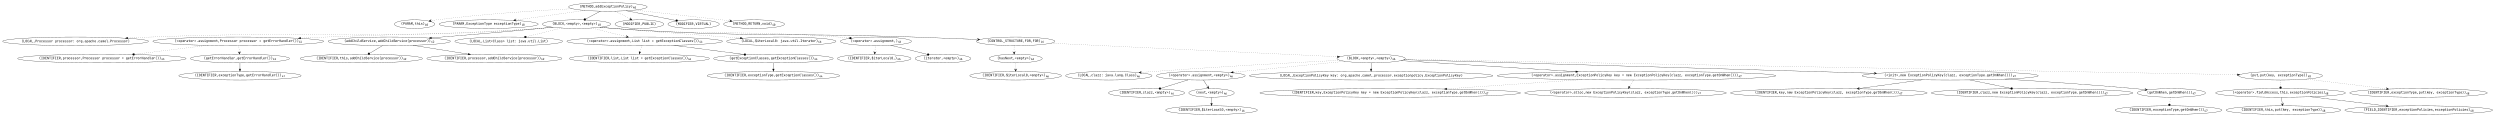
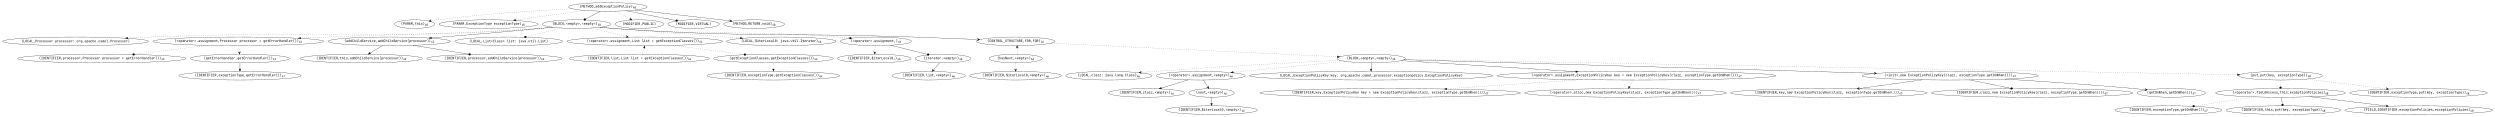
(682, 15) -> (682, 15)
(376, 49) -> (376, 49)
(641, 49) -> (643, 51)
(1014, 49) -> (1017, 51)
(440, 50) -> (440, 50)
(709, 50) -> (709, 50)
(773, 66) -> (773, 66)
none -> (929, 76)
(1175, 84) -> (1175, 84)
(2282, 100) -> (2282, 100)
(2170, 101) -> (2225, 101)
